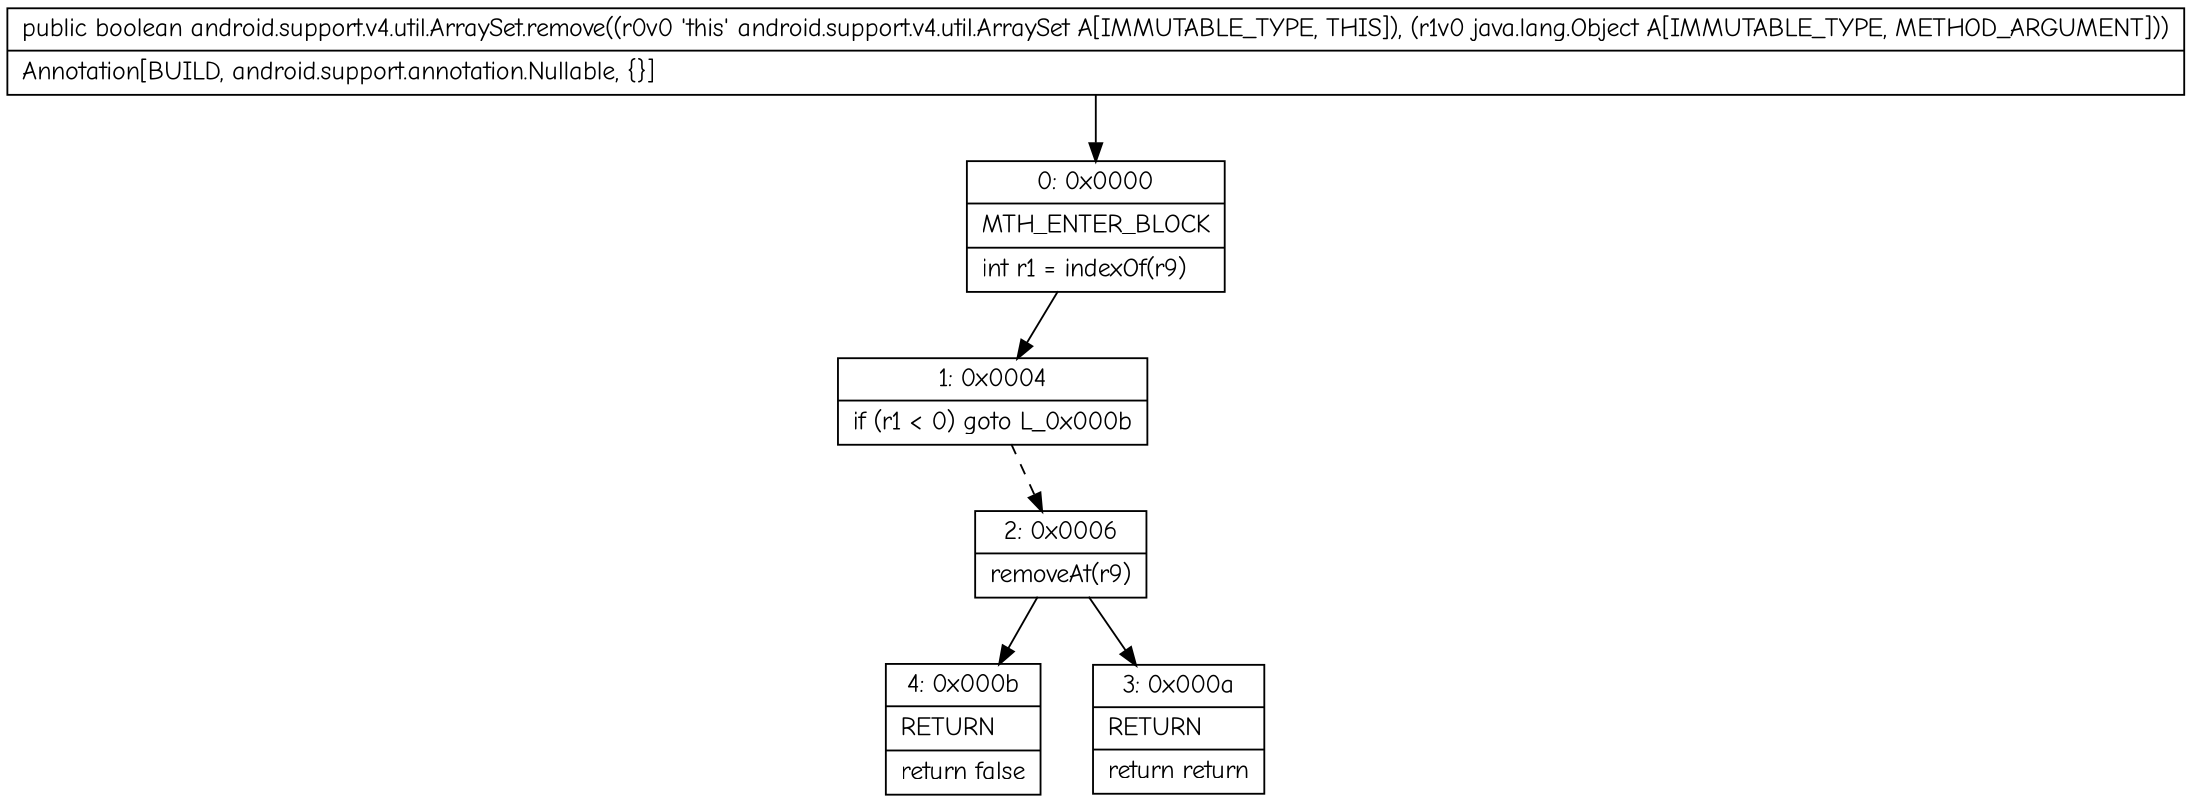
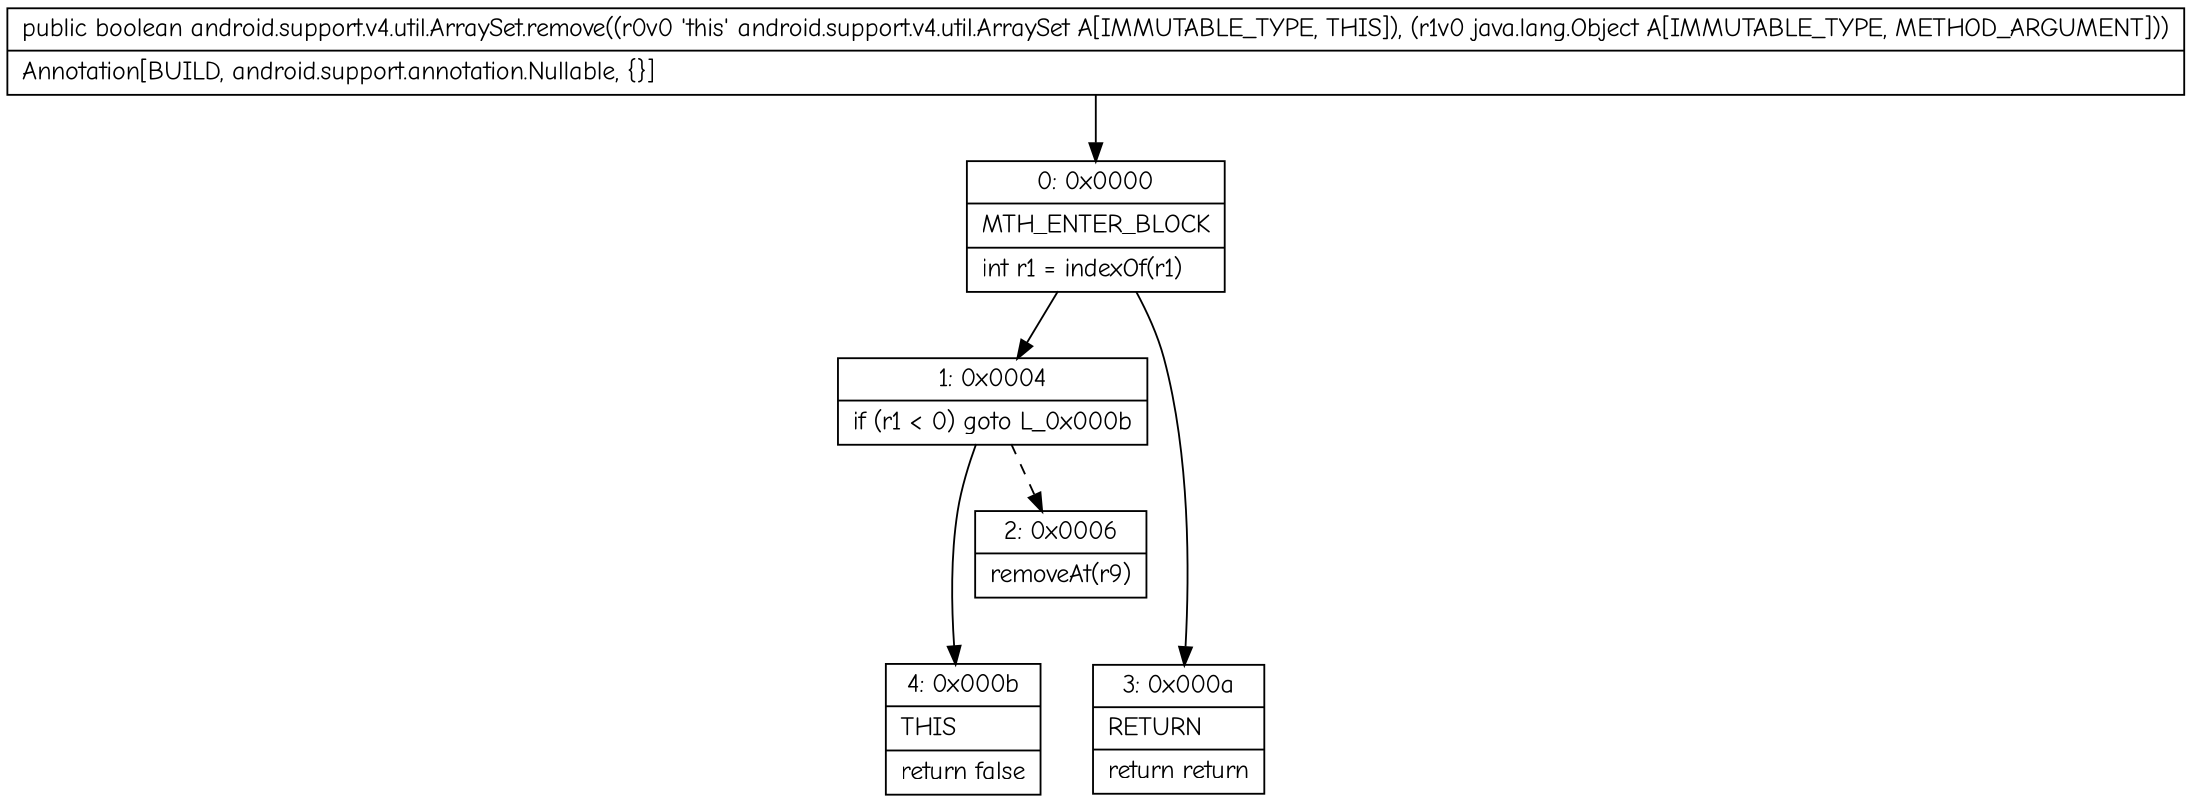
(1085, 269) -> (1082, 269)
(1023, 622) -> (954, 544)
(1107, 624) -> (1182, 465)
(948, 727) -> (929, 727)
